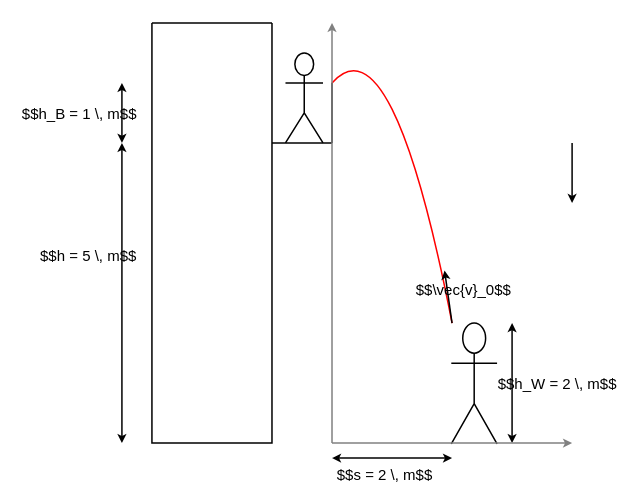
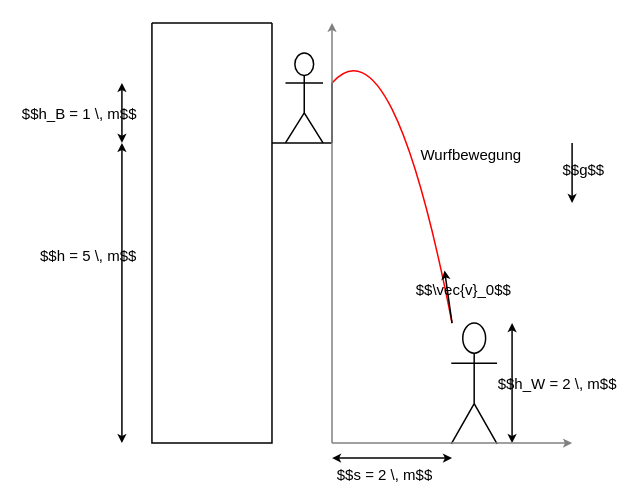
none -> (471, 154)
none -> (583, 169)
